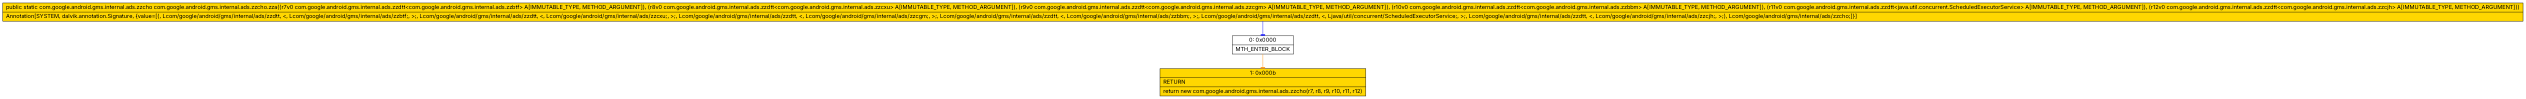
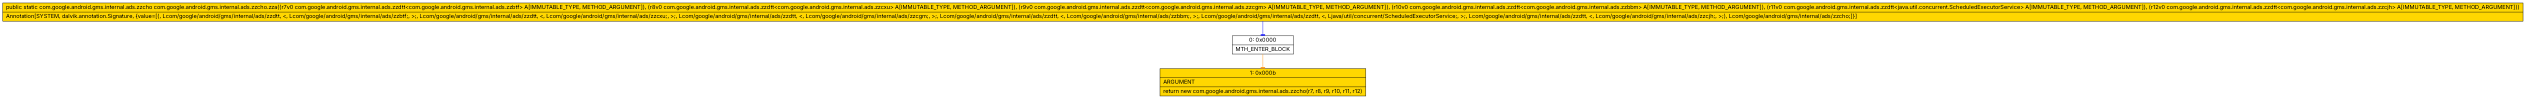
(1174, 82) -> (1179, 82)
